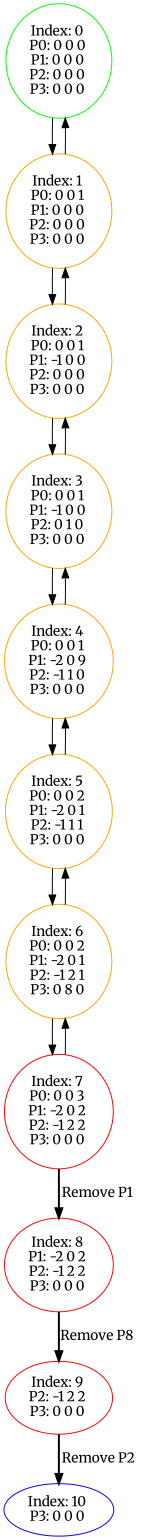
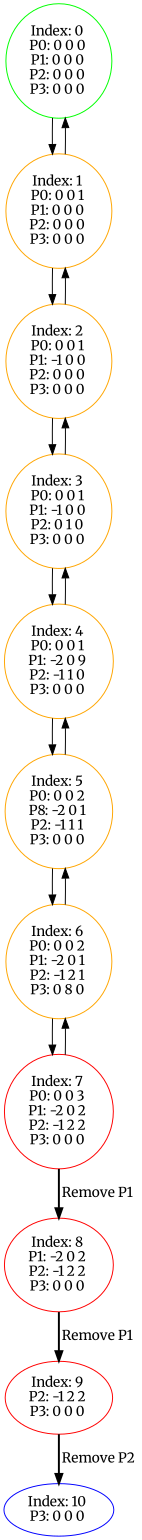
(59, 811) -> (59, 811)
(97, 1336) -> (97, 1336)
